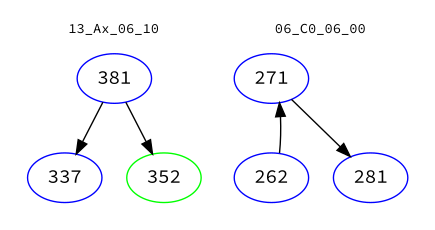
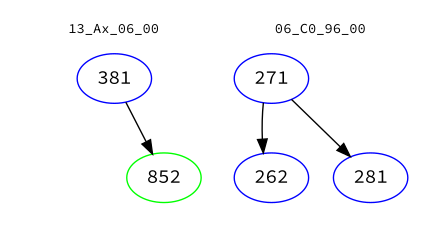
(114, 30) -> (114, 30)
(321, 30) -> (321, 30)
(281, 135) -> (262, 121)
(65, 178) -> none
(164, 178) -> (164, 178)
